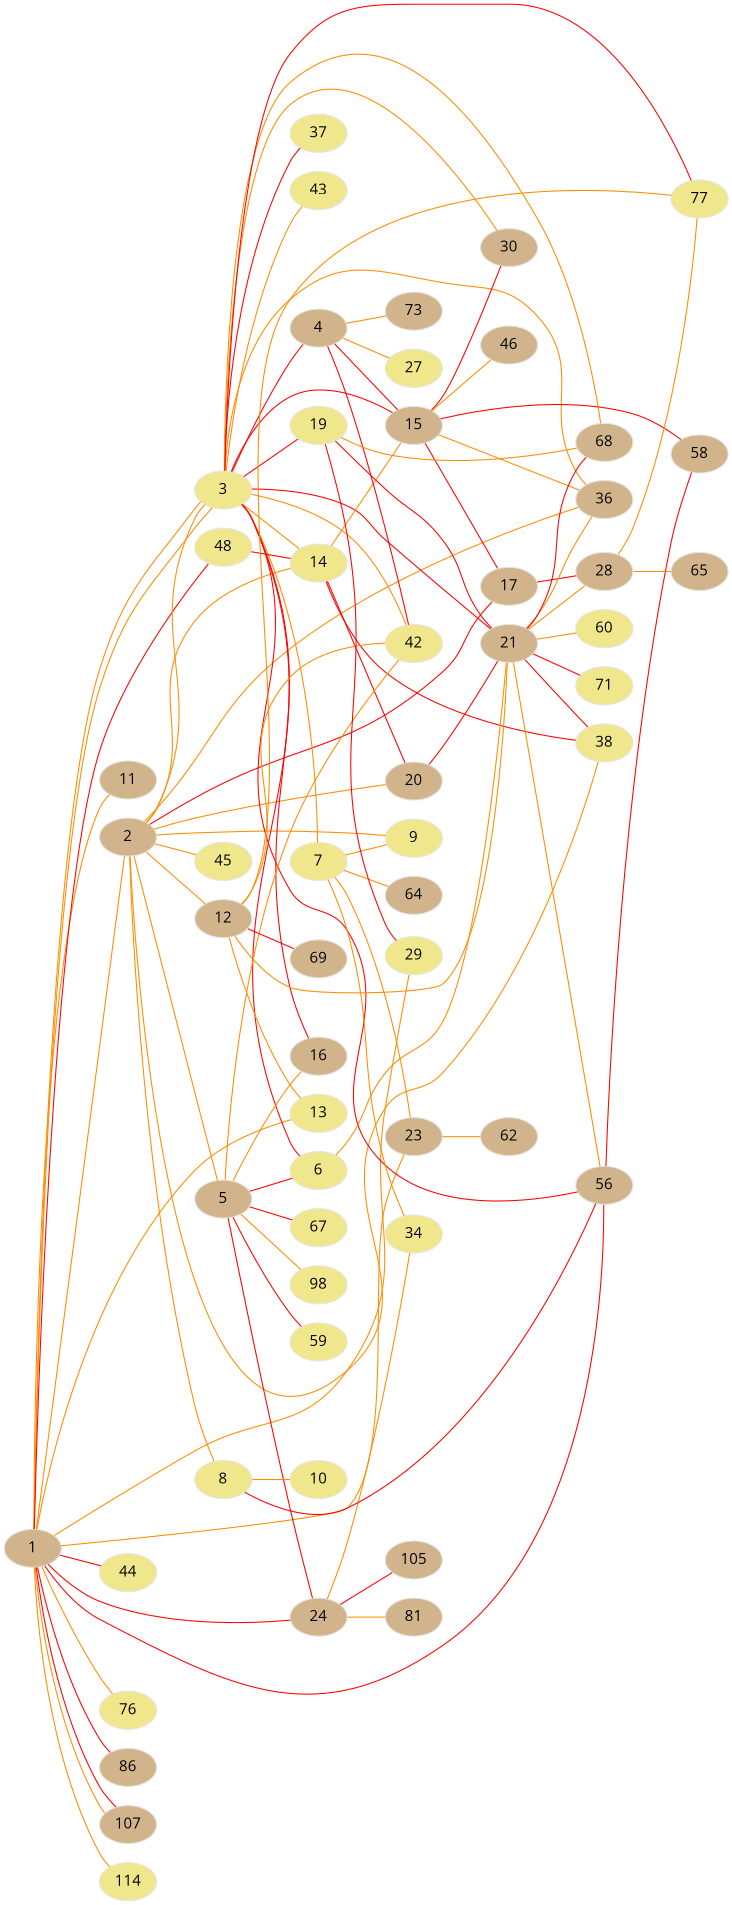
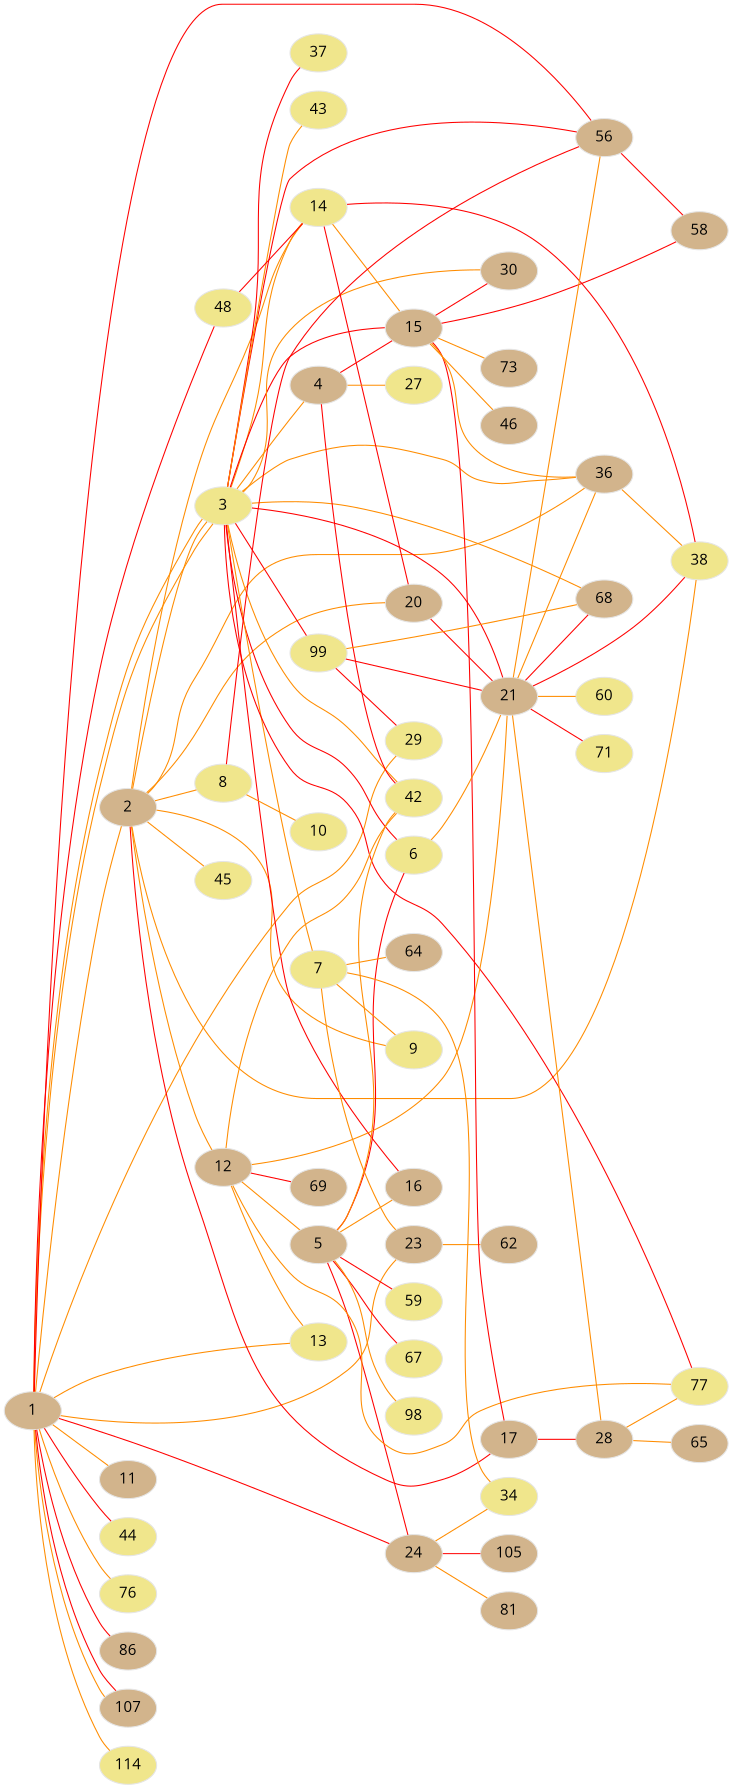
(366, 320) -> (461, 348)
(269, 396) -> (277, 436)
(319, 425) -> (319, 653)
none -> (652, 518)
(176, 1018) -> (271, 1206)
